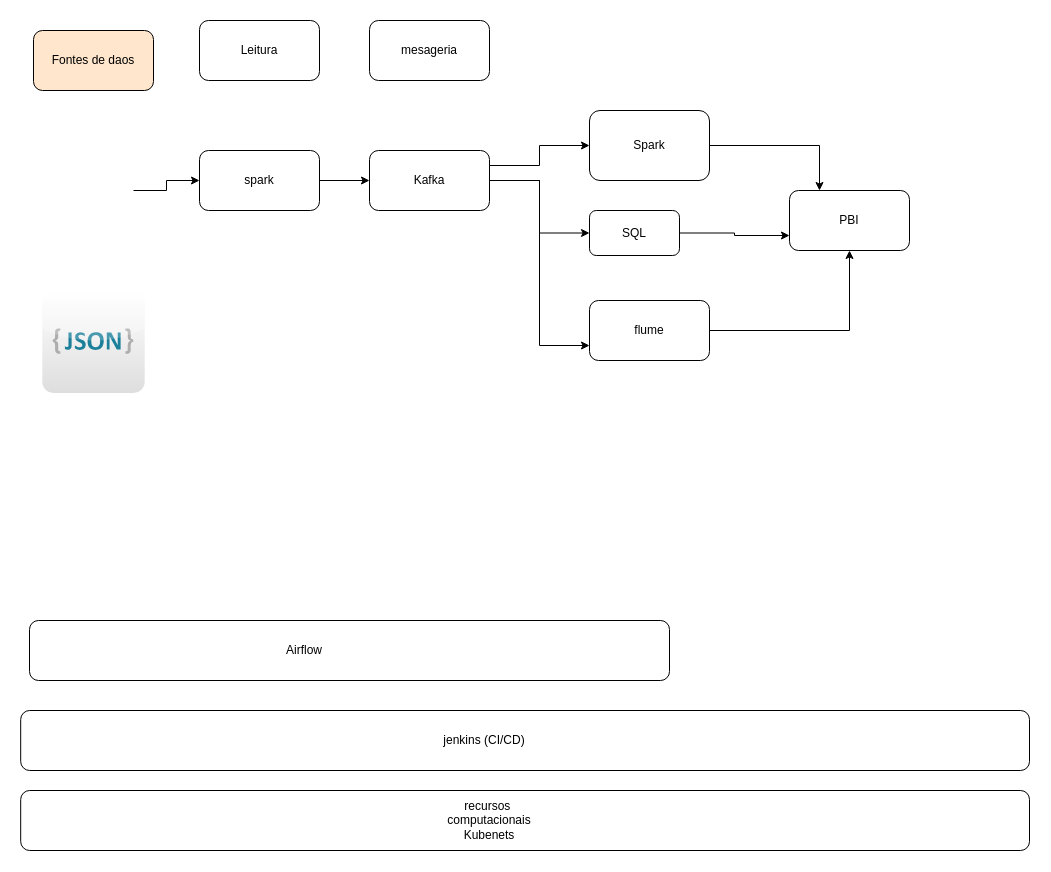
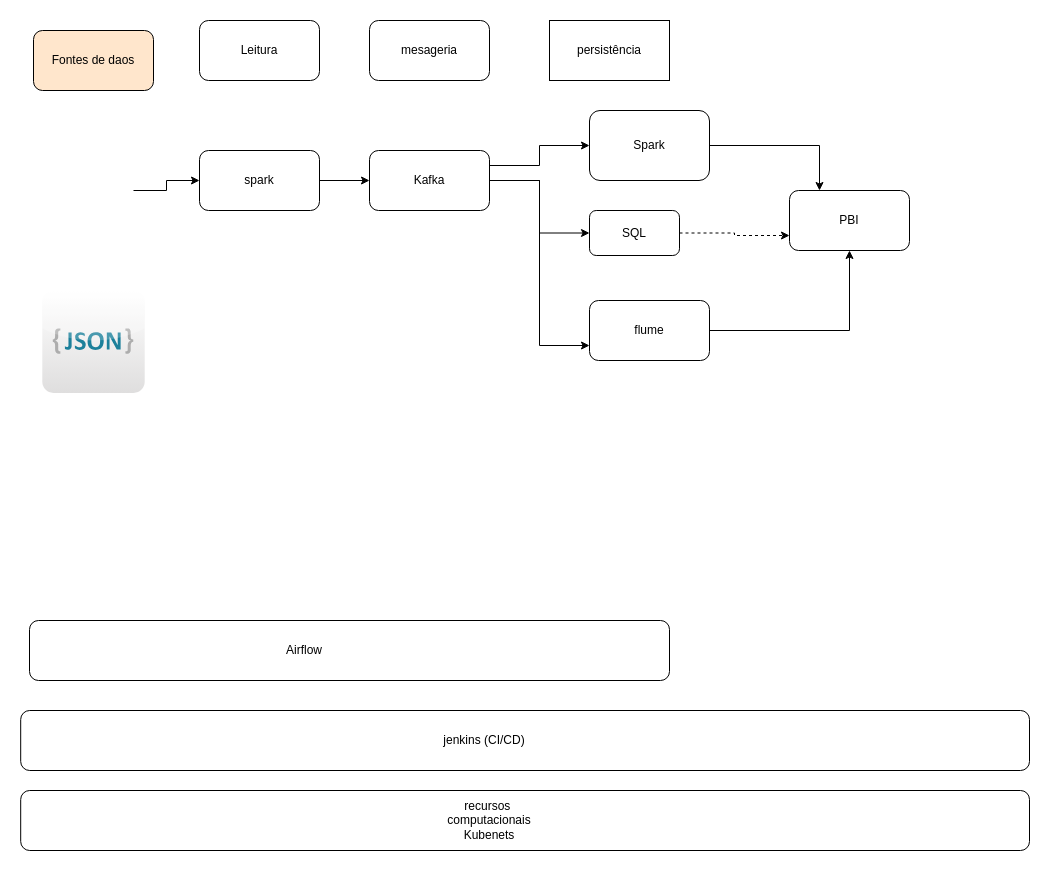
none -> (610, 51)
(733, 233) -> (733, 233)
